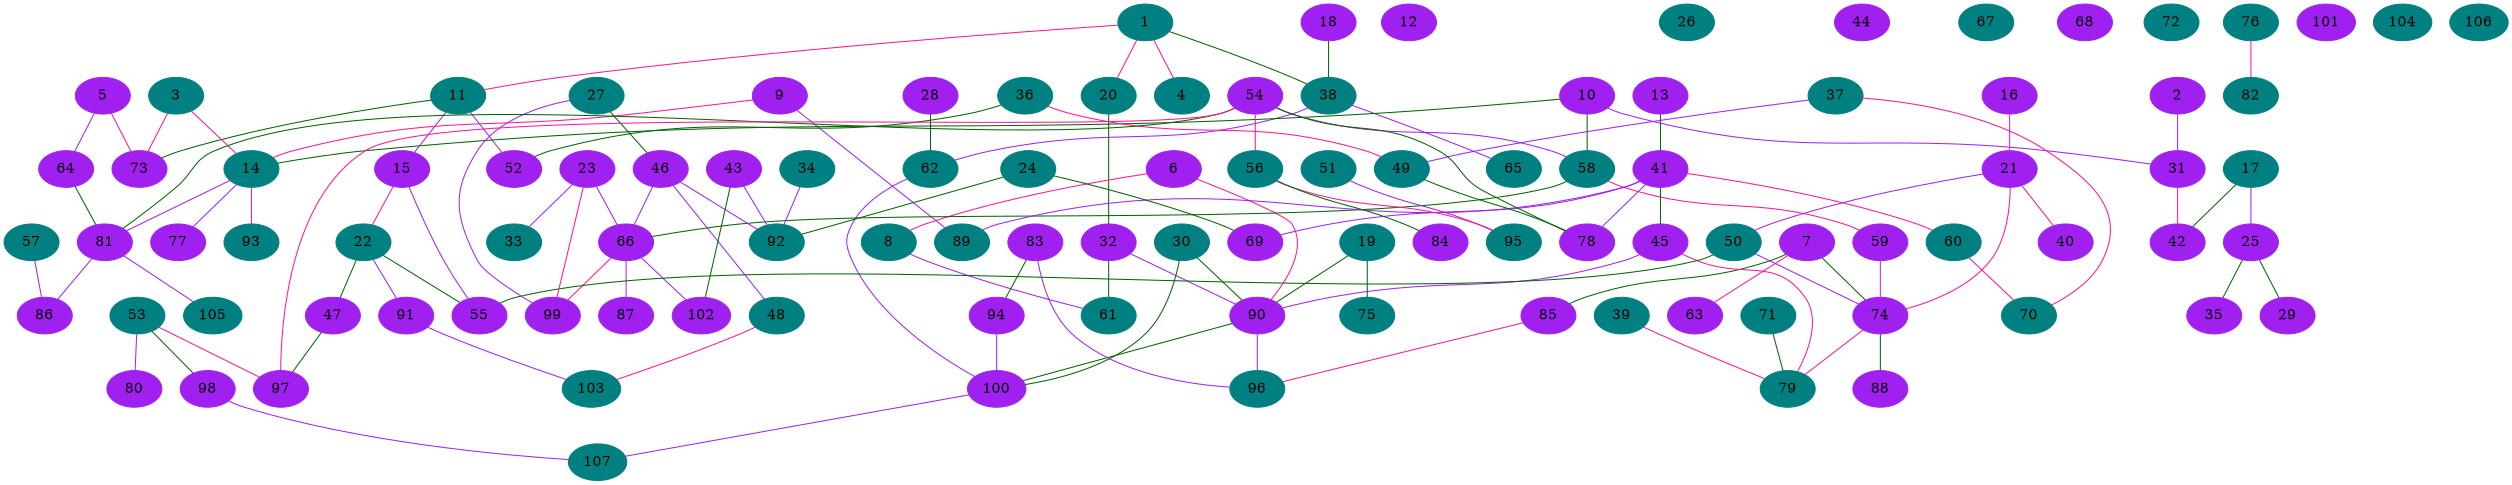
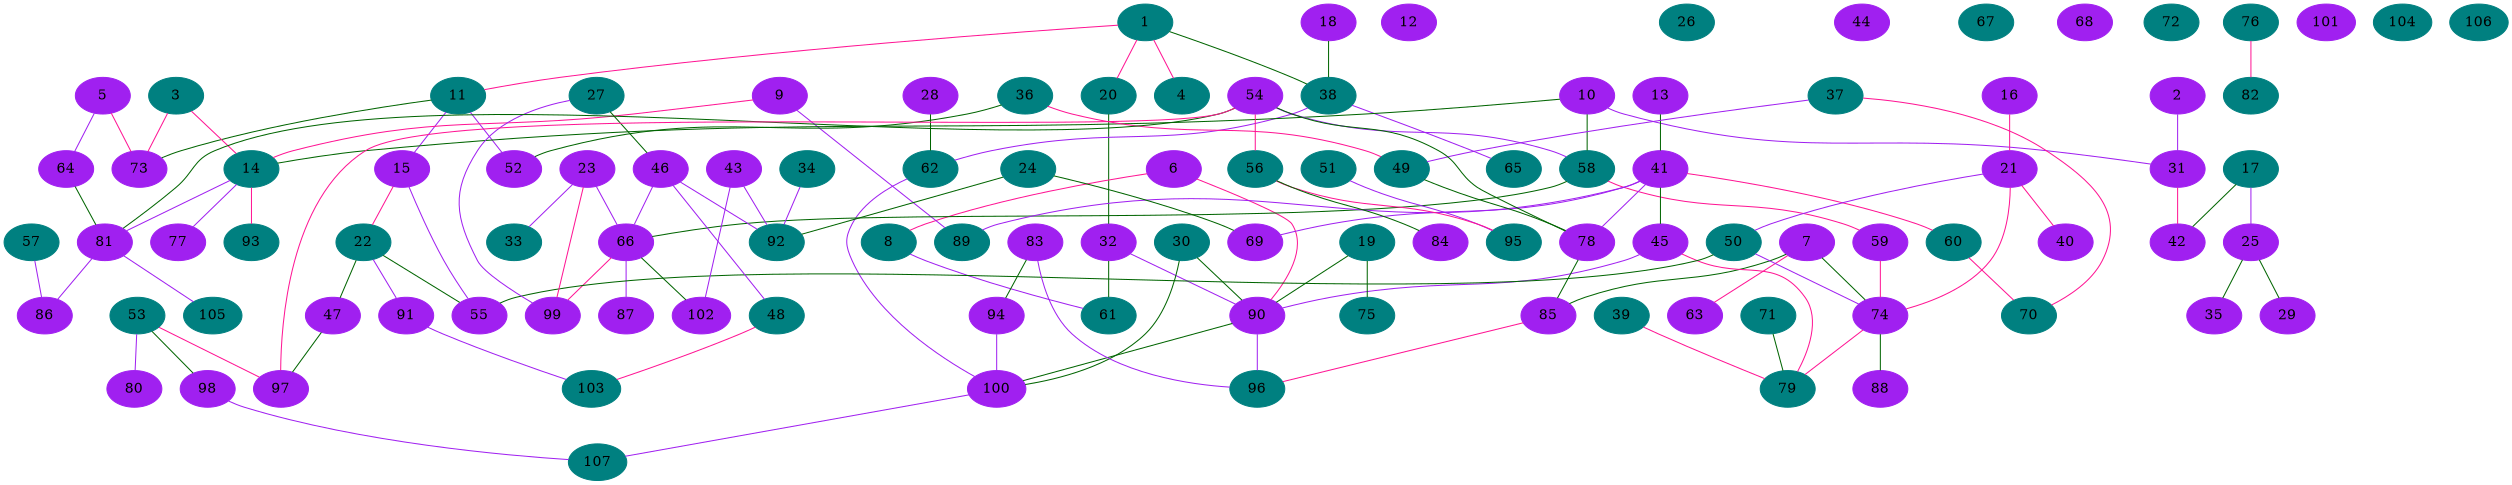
(716, 250) -> (716, 250)
(657, 273) -> (657, 273)
none -> (1565, 285)
